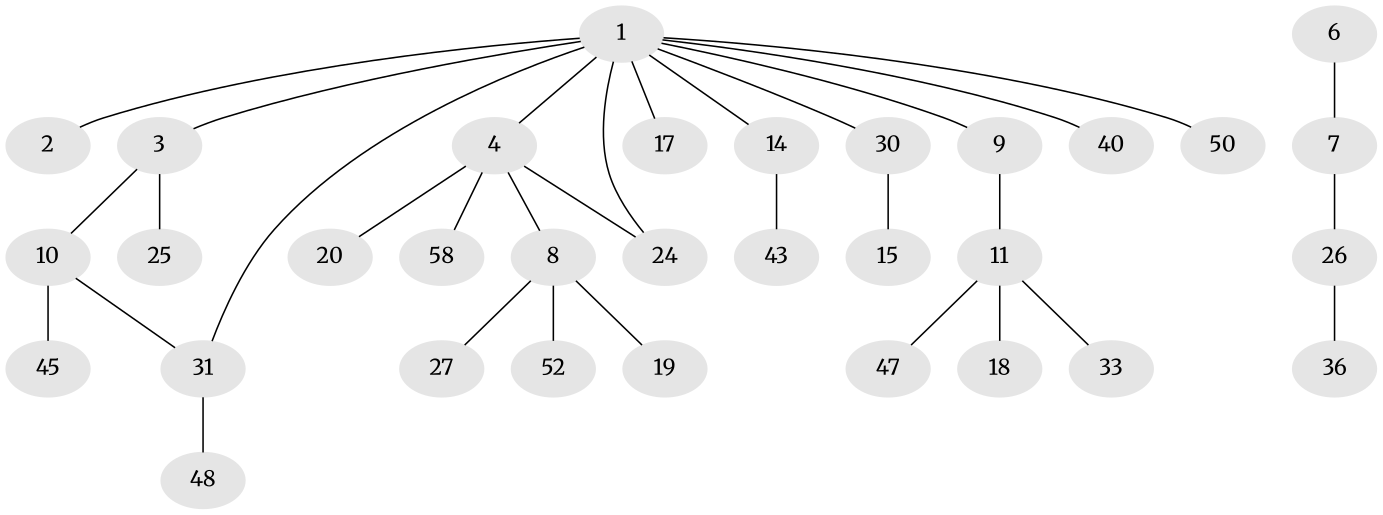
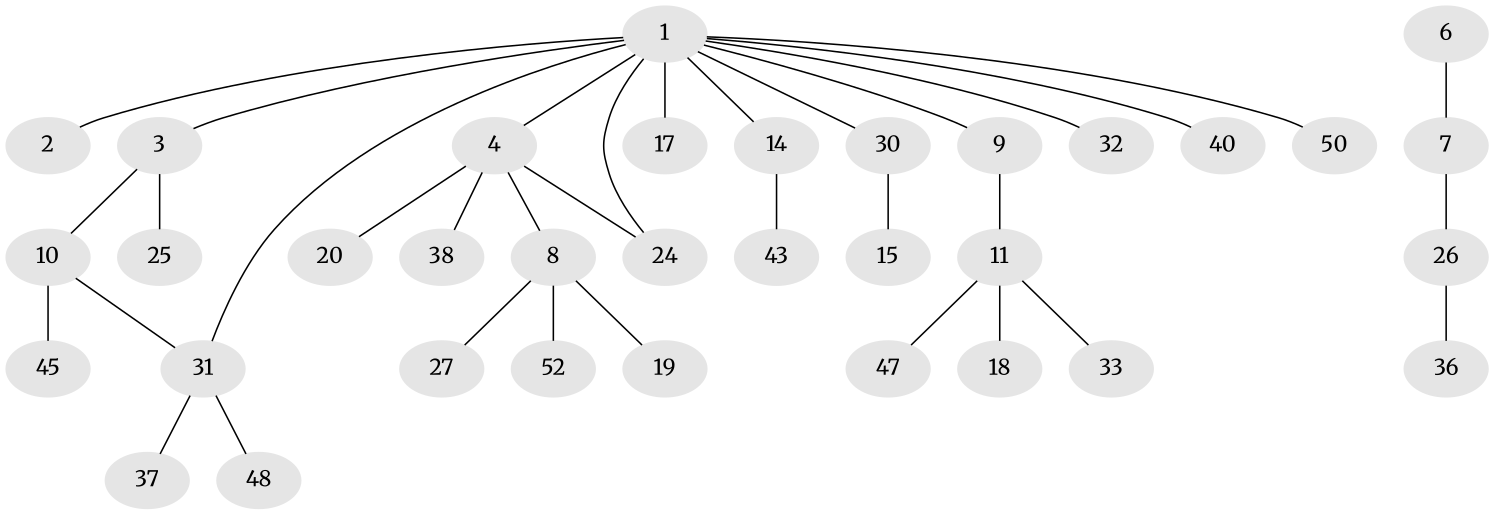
none -> (1111, 146)
(442, 257) -> (442, 257)
none -> (147, 480)
